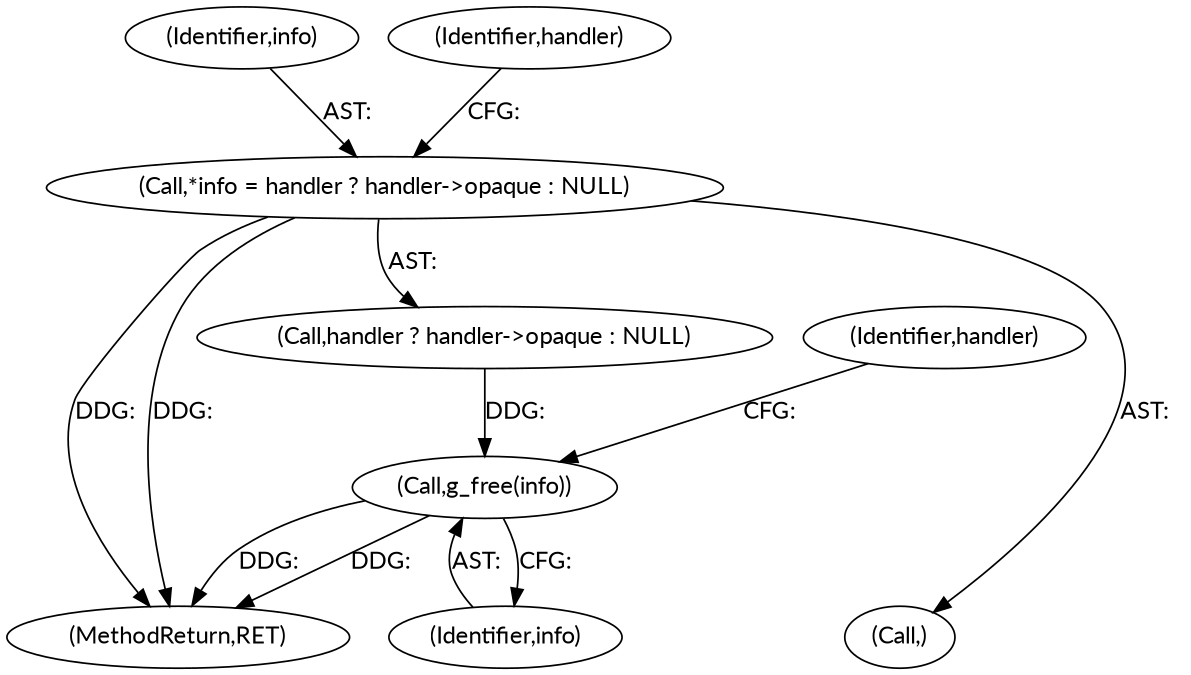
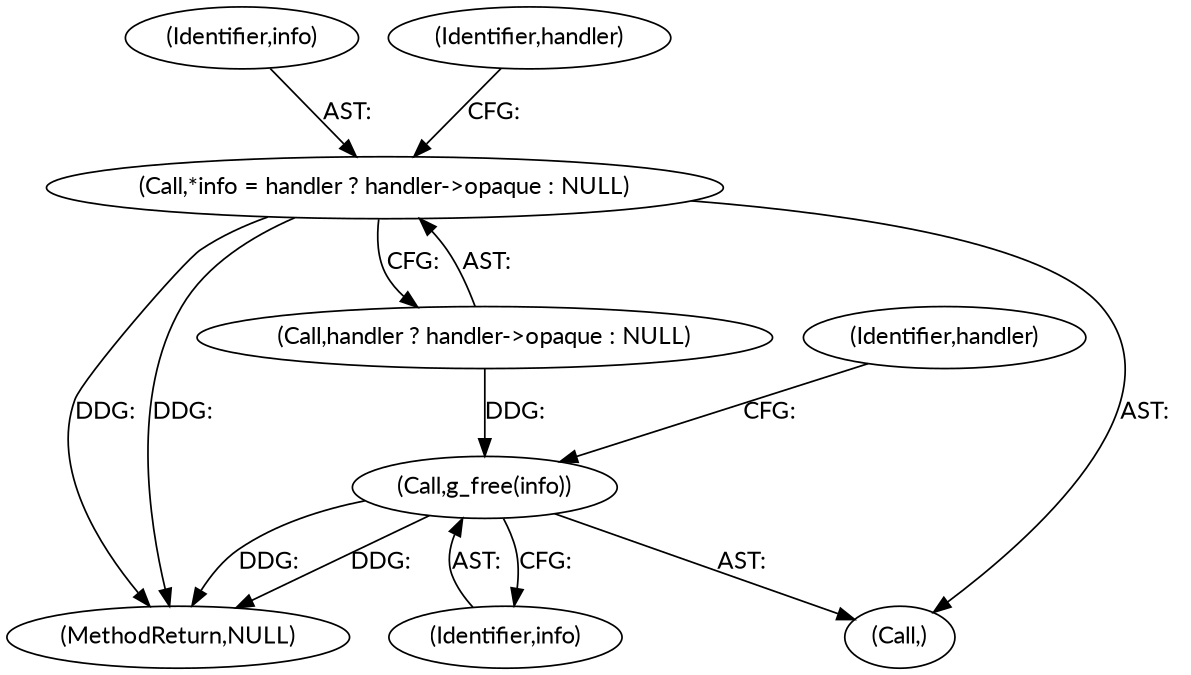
(417, 263) -> (417, 263)
none -> (457, 267)
none -> (696, 564)
(178, 637) -> (178, 637)
